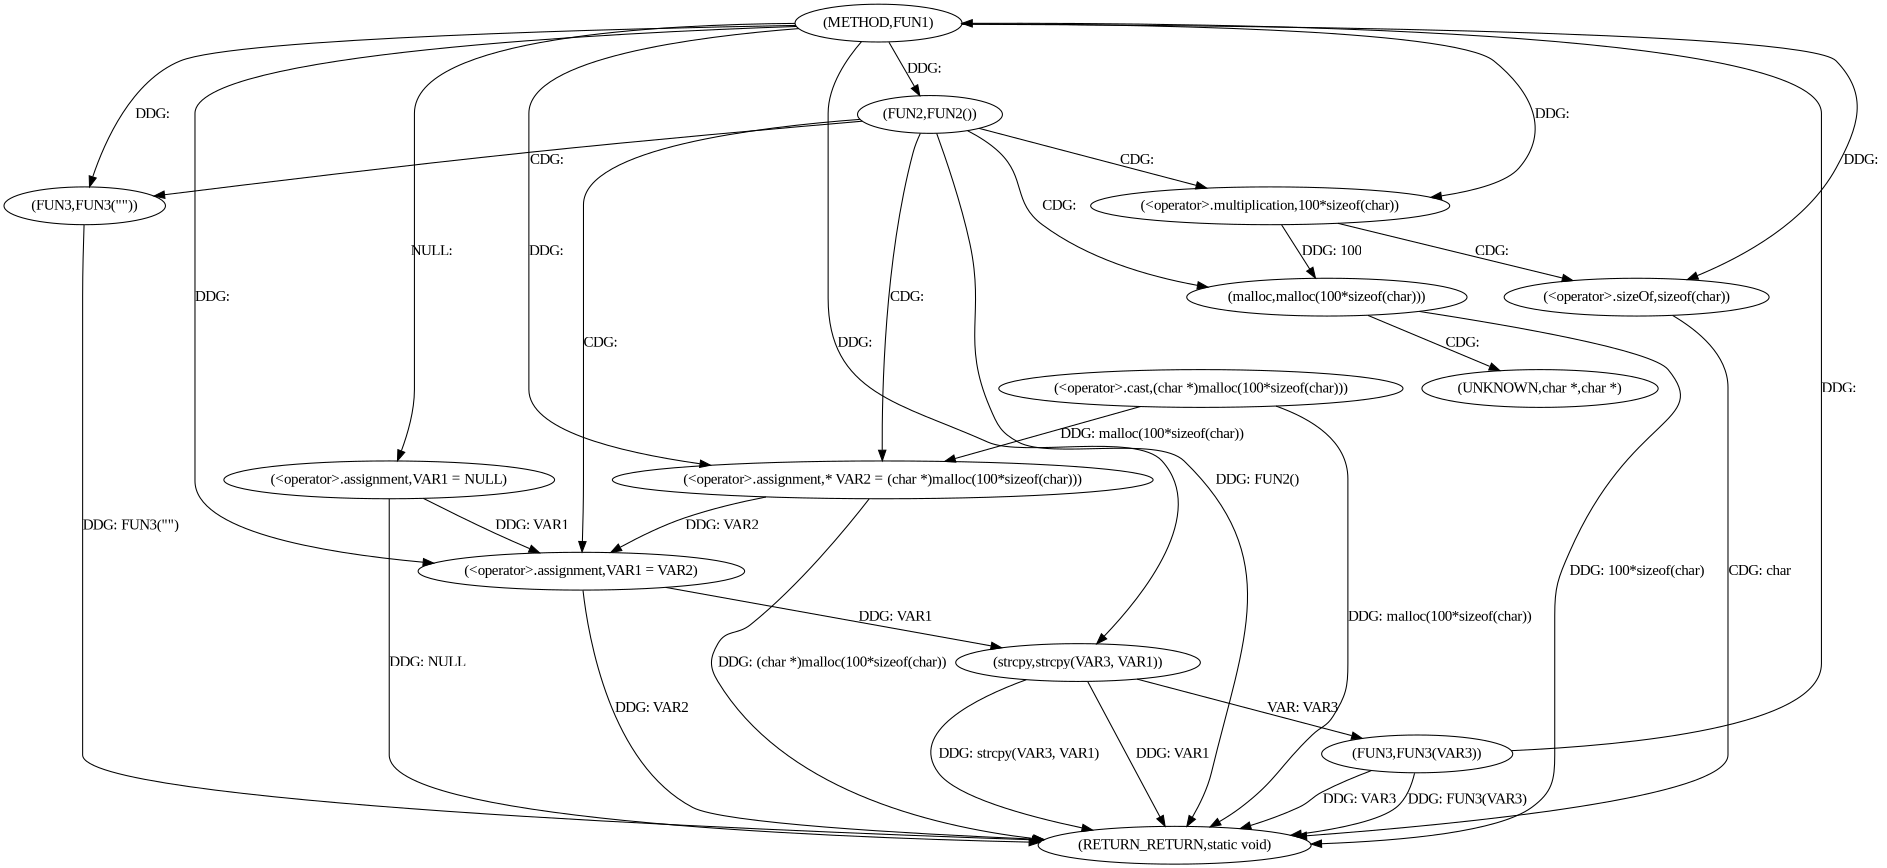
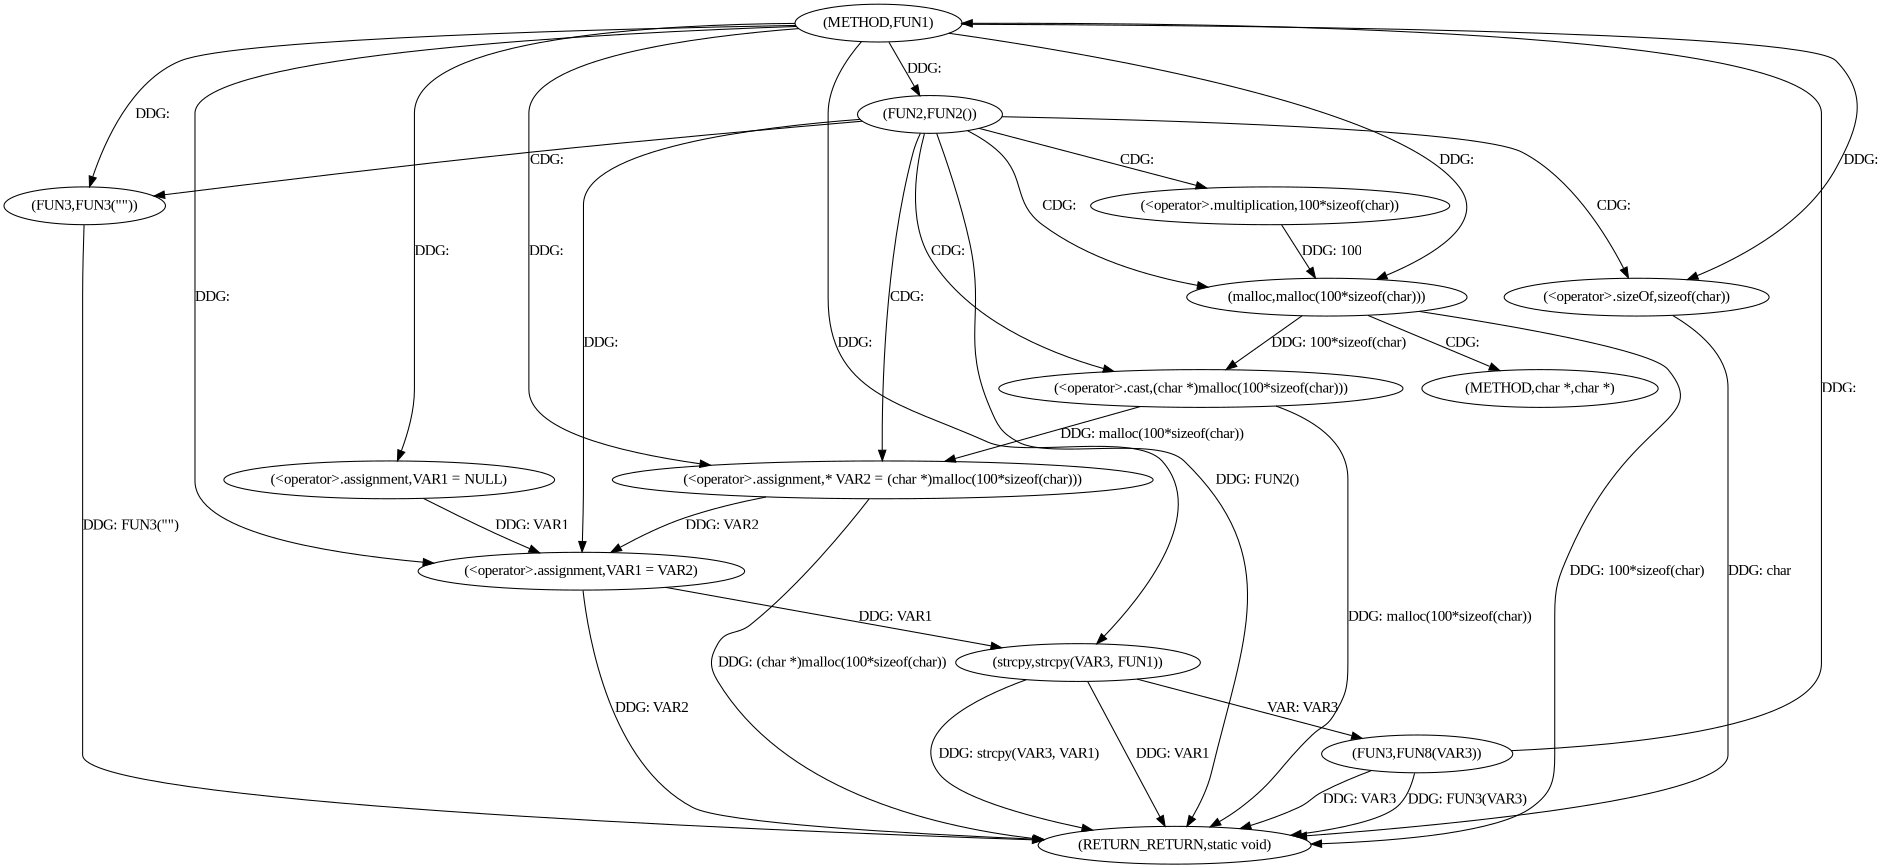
(1371, 37) -> (1278, 99)
(434, 251) -> (434, 251)
(1450, 251) -> (1341, 129)
none -> (956, 290)
none -> (1268, 340)
(603, 343) -> (603, 343)
(1540, 388) -> (1540, 388)
(1760, 571) -> (1760, 571)
(1078, 663) -> (1078, 663)
(1417, 754) -> (1417, 754)
(529, 809) -> none
